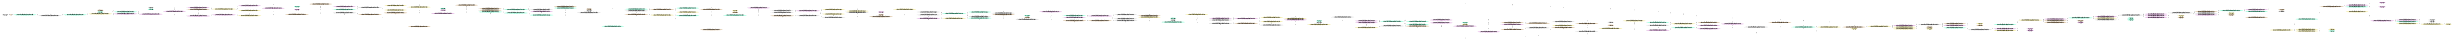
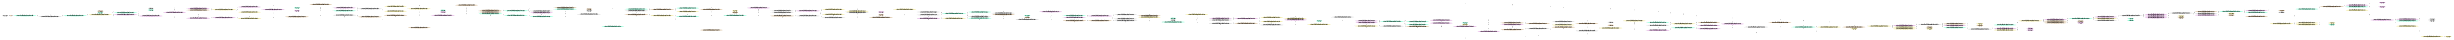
(1319, 23) -> none
